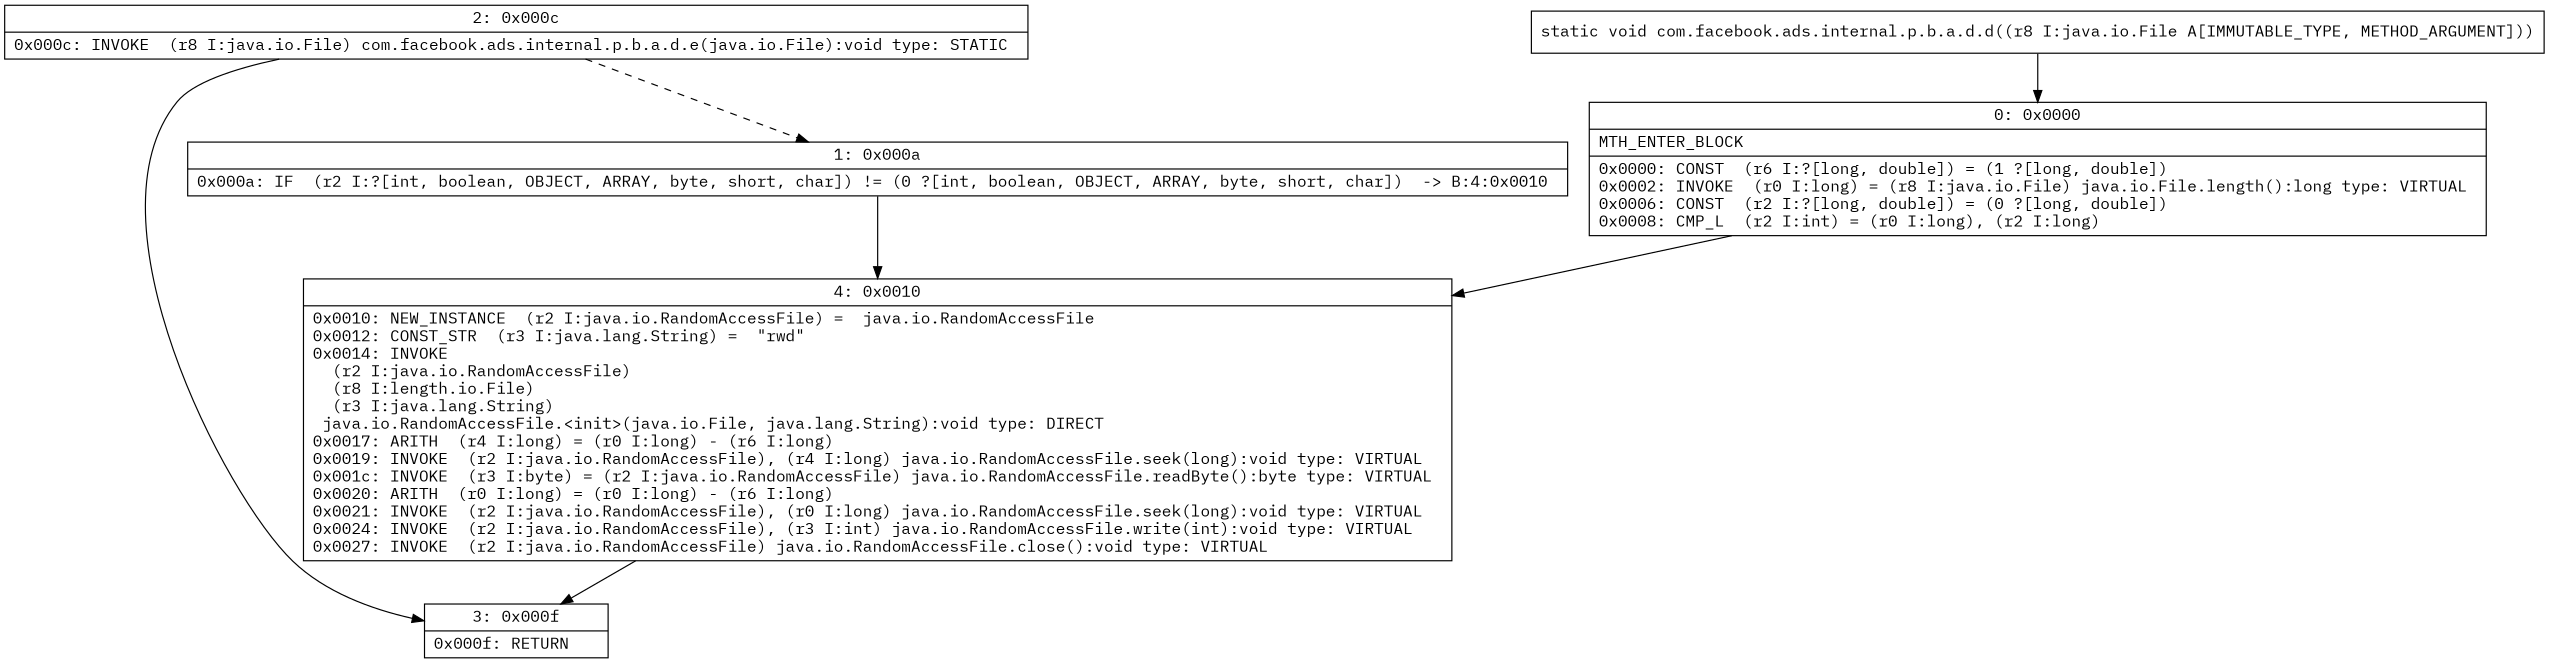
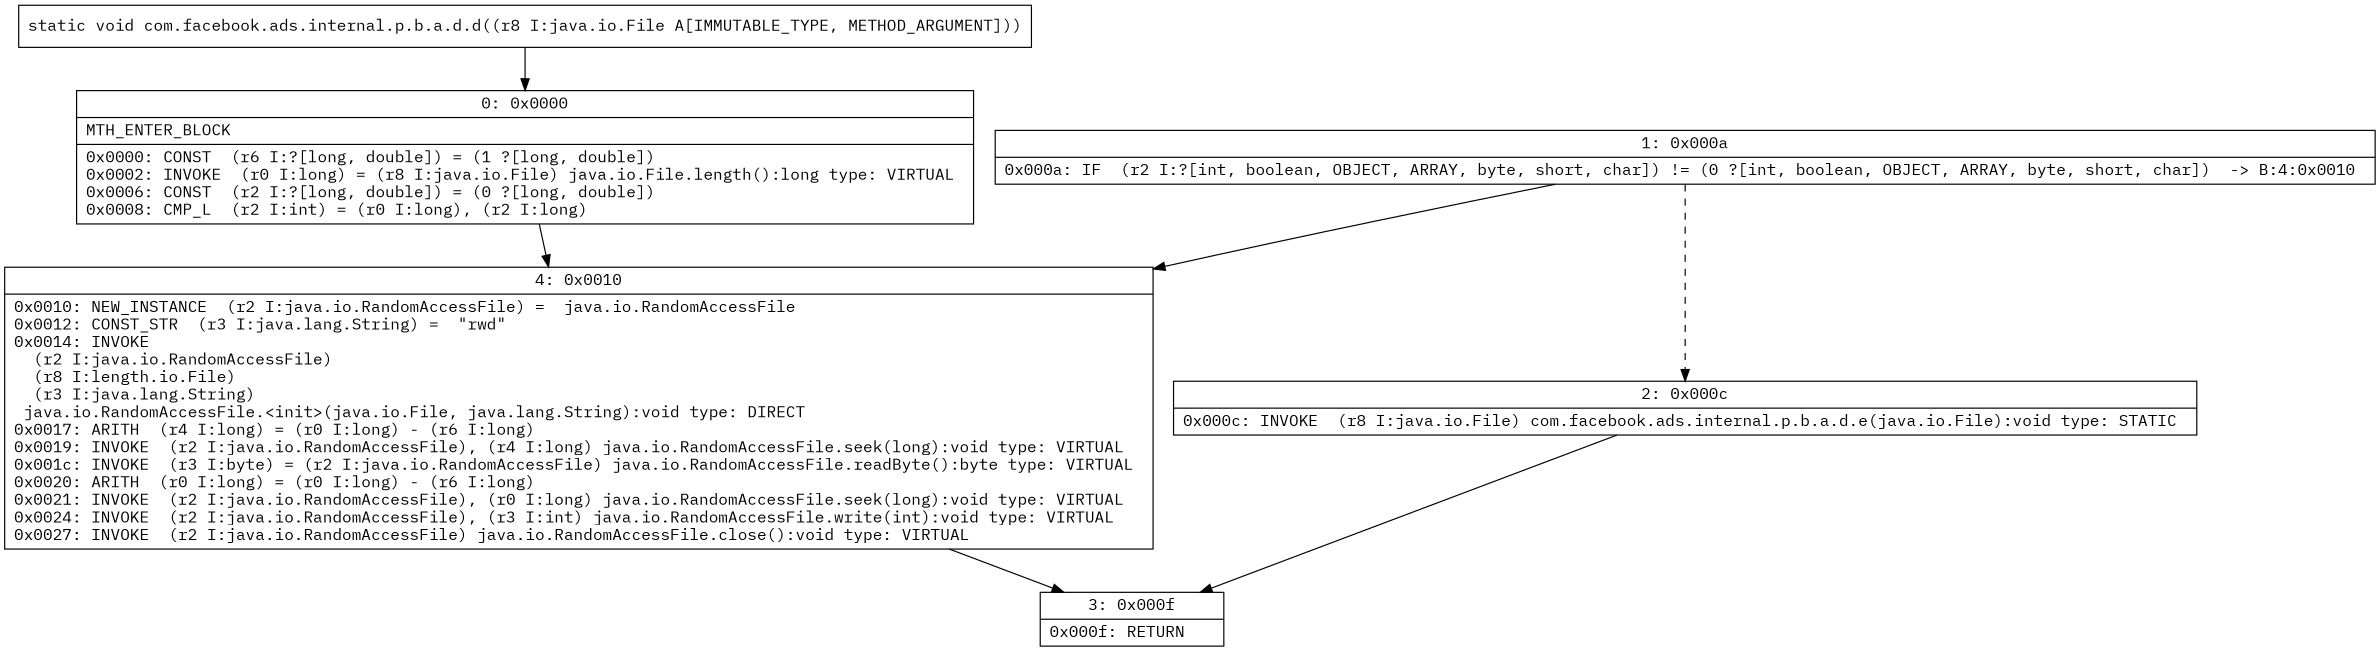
(691, 98) -> (1685, 277)
